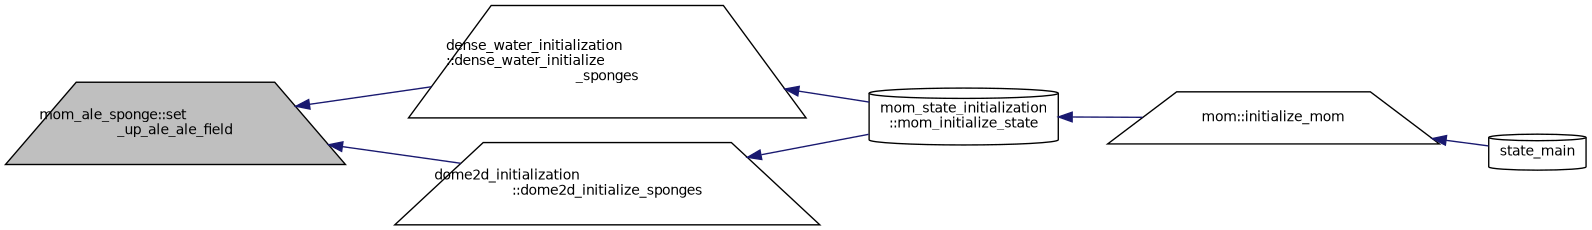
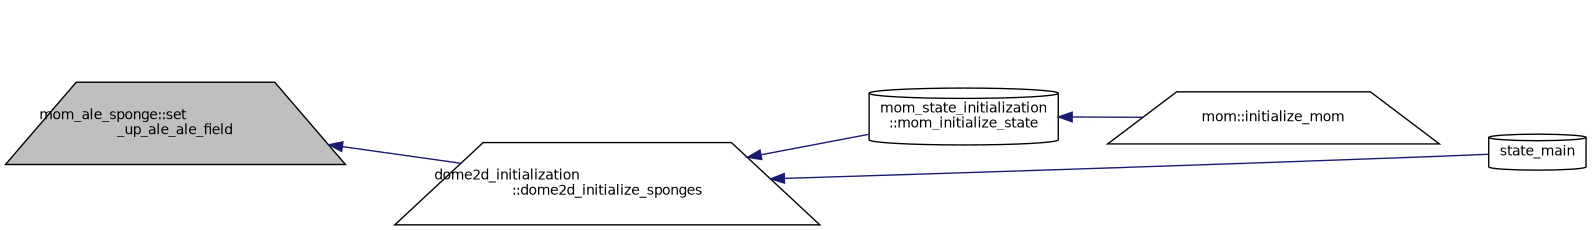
(607, 62) -> none
(1467, 143) -> (1136, 167)
